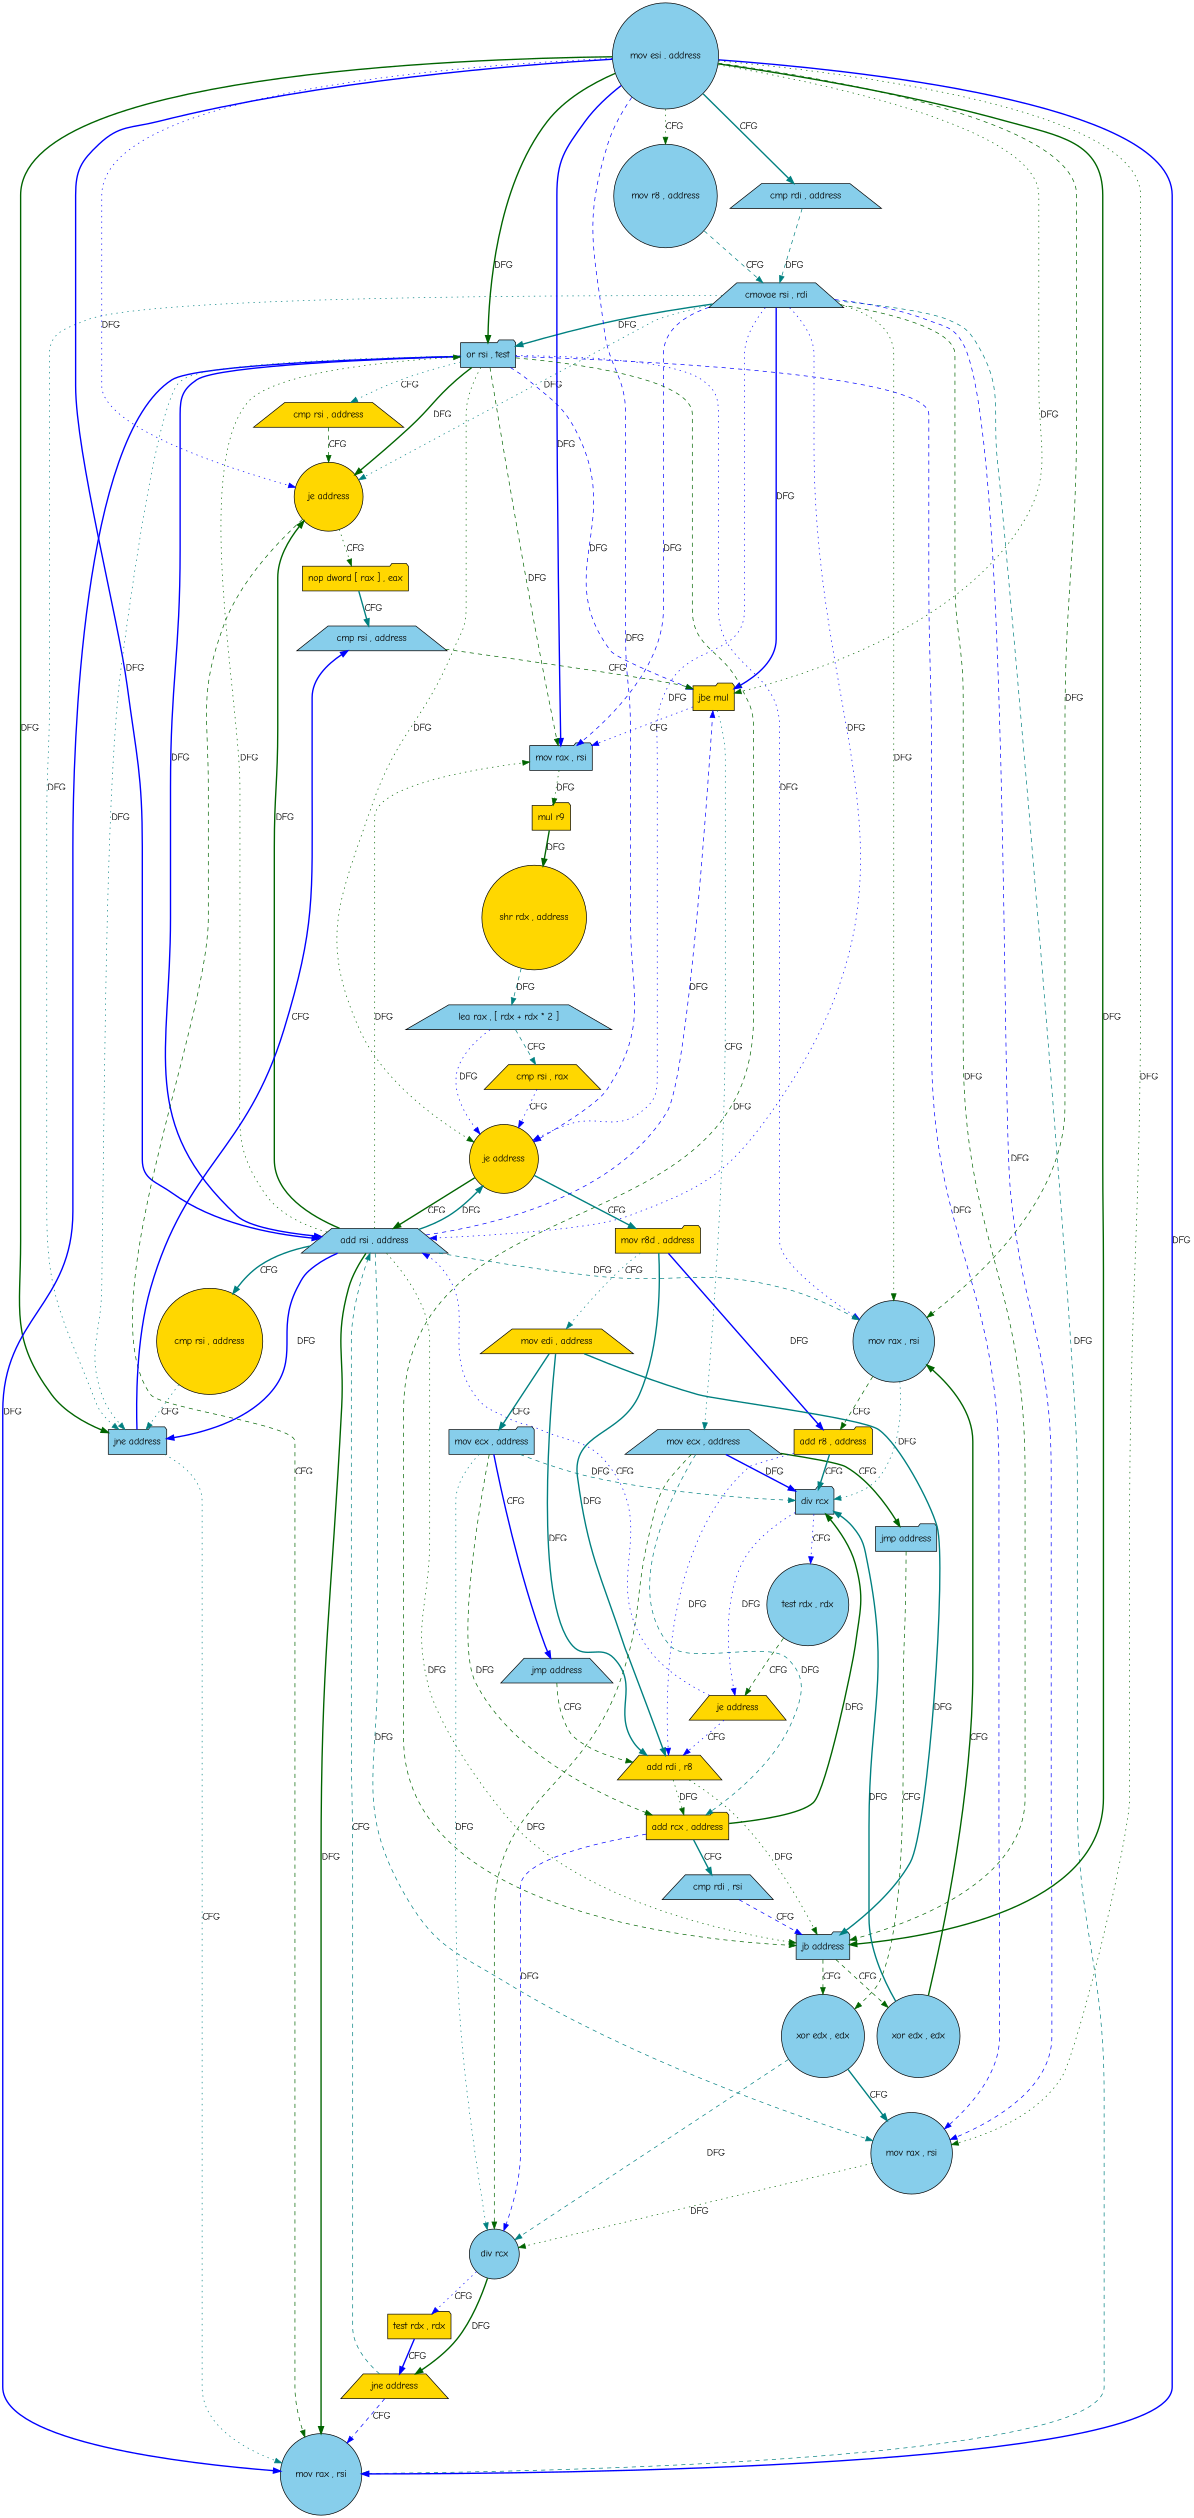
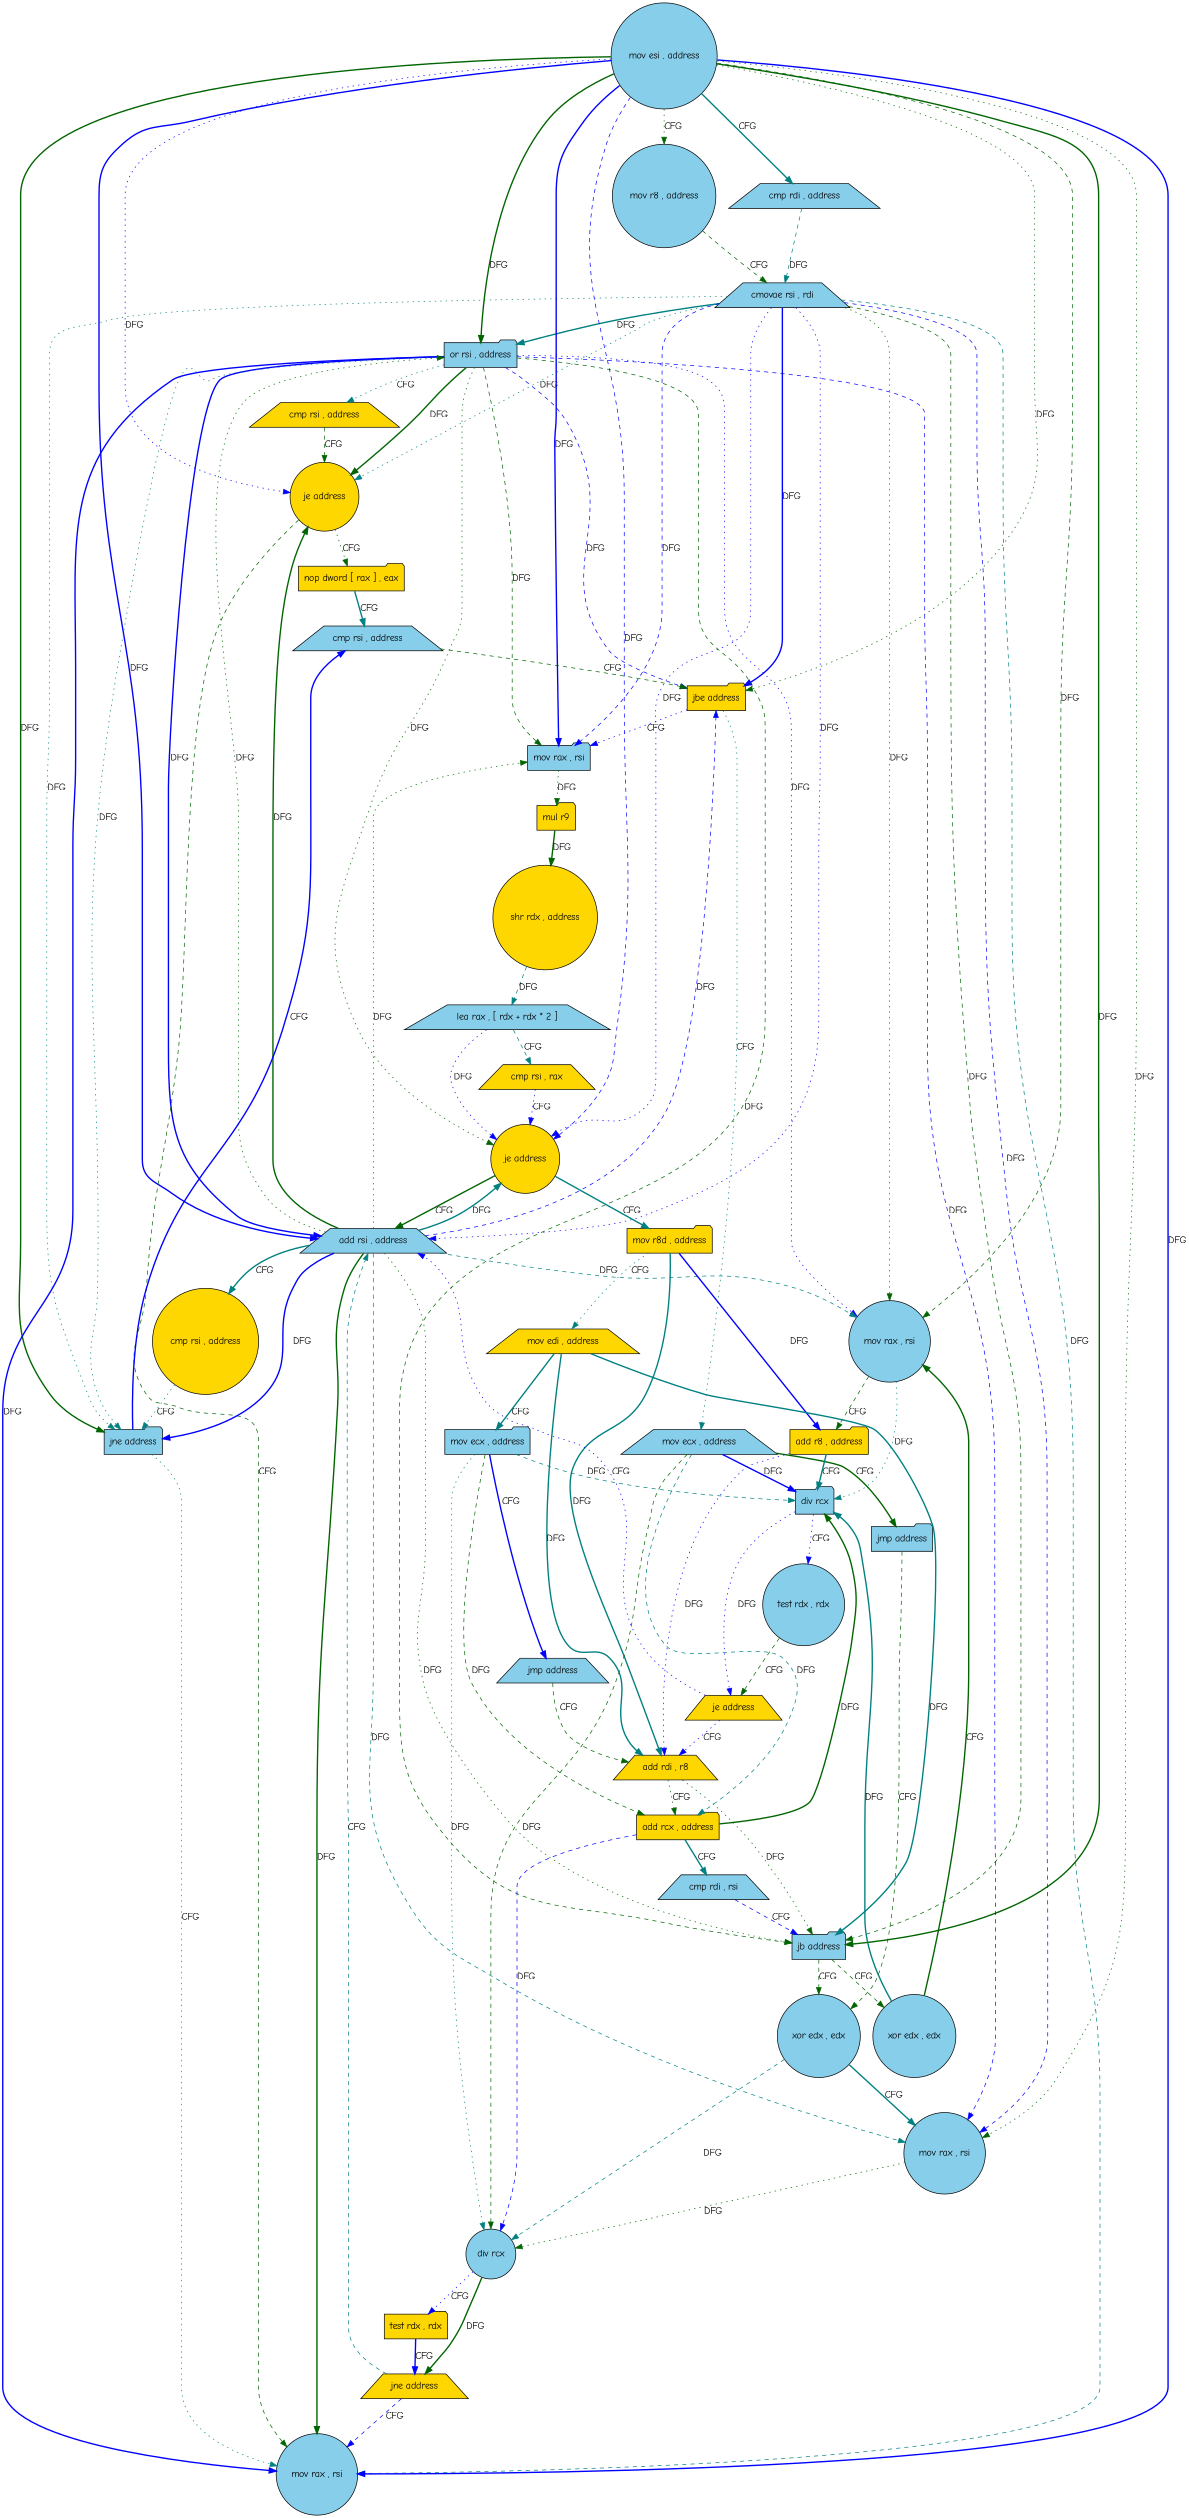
(731, 255) -> (731, 255)
(488, 355) -> (481, 355)
(714, 698) -> (716, 698)
(689, 1797) -> (681, 1797)
